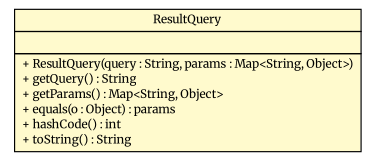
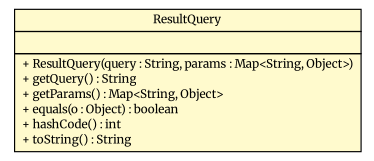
(99, 110) -> (100, 110)
